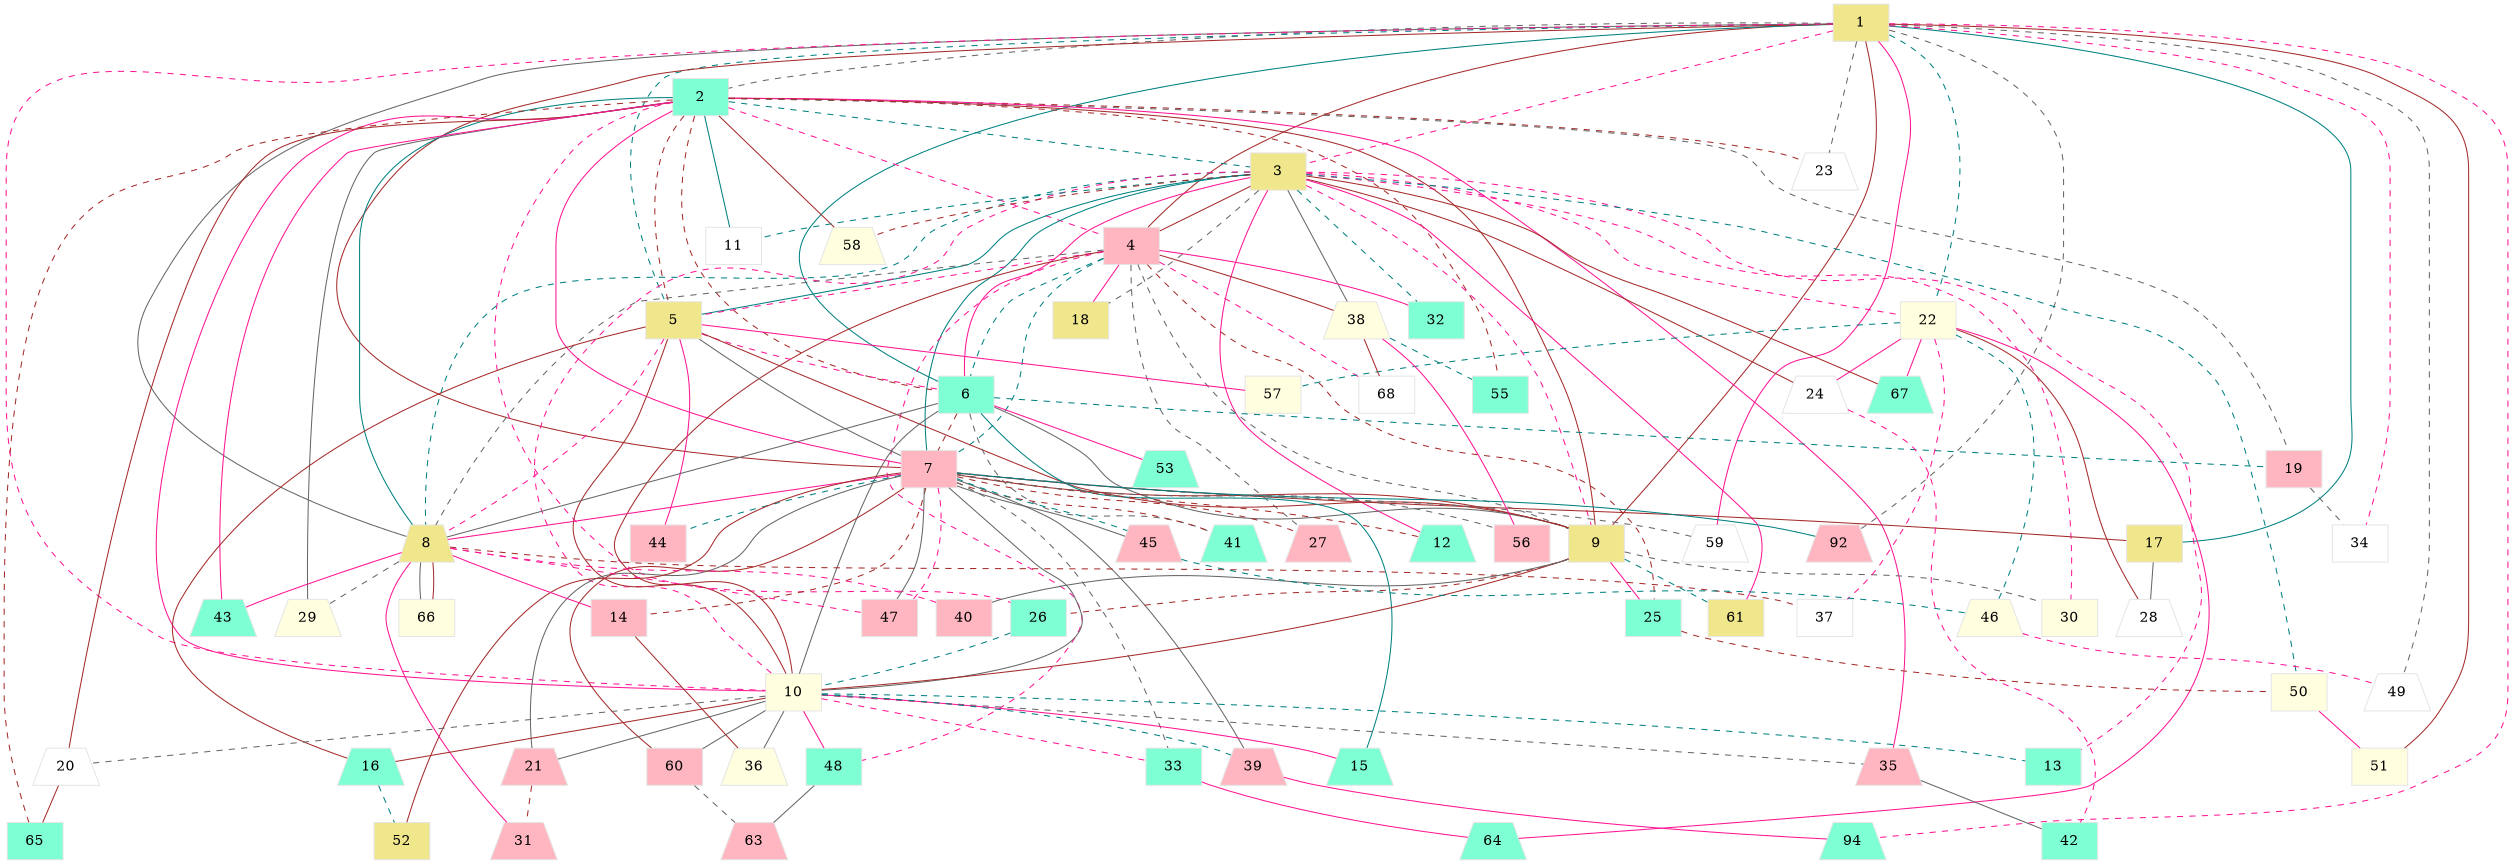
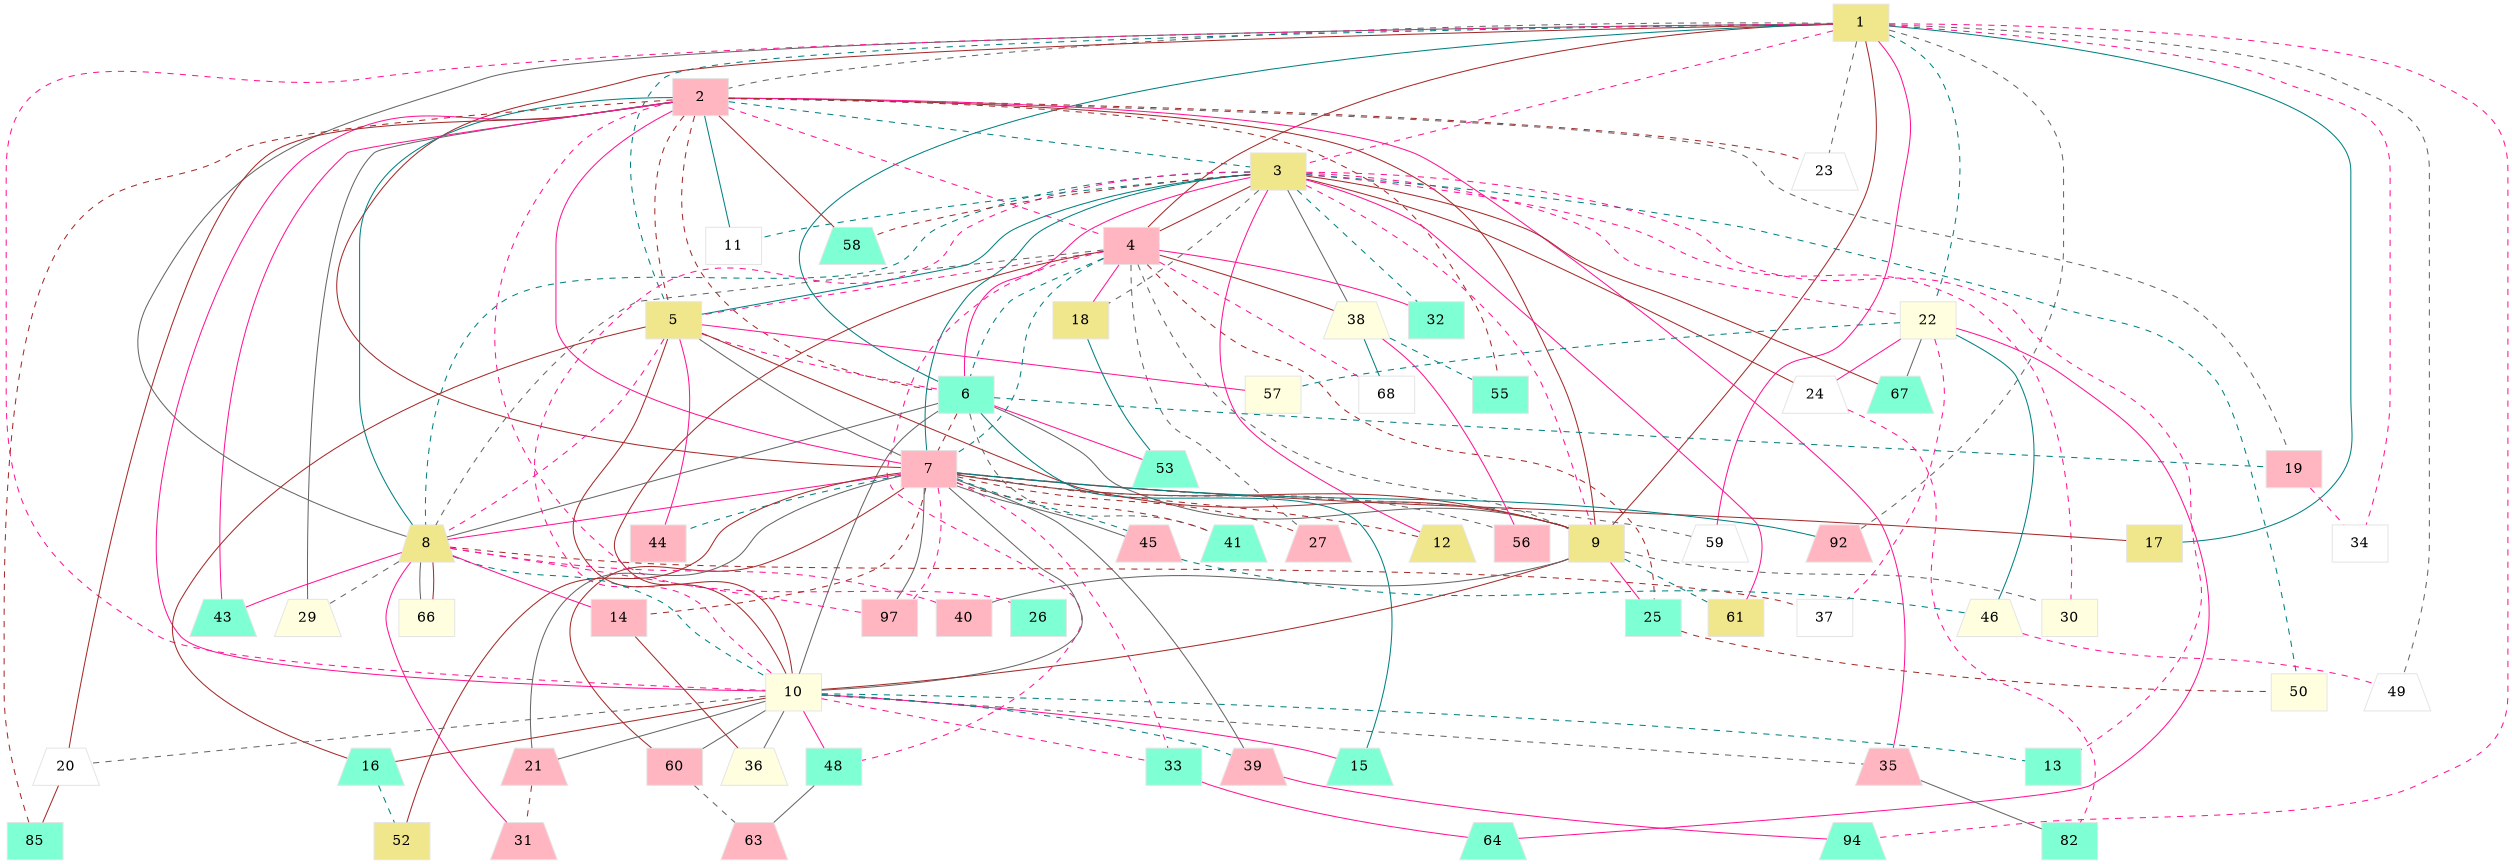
(701, 97) -> (701, 97)
(853, 246) -> (853, 246)
(1372, 358) -> (1372, 358)
(1914, 358) -> (1914, 358)
none -> (1114, 397)
(2033, 445) -> (2033, 445)
(2327, 506) -> (2327, 506)
(1443, 544) -> (1443, 544)
(1319, 592) -> none
(1090, 593) -> (1090, 593)
(890, 618) -> (890, 618)
(2149, 618) -> none
(917, 663) -> (646, 595)
(2380, 767) -> none
(35, 841) -> (35, 841)
(2070, 841) -> (2070, 841)
